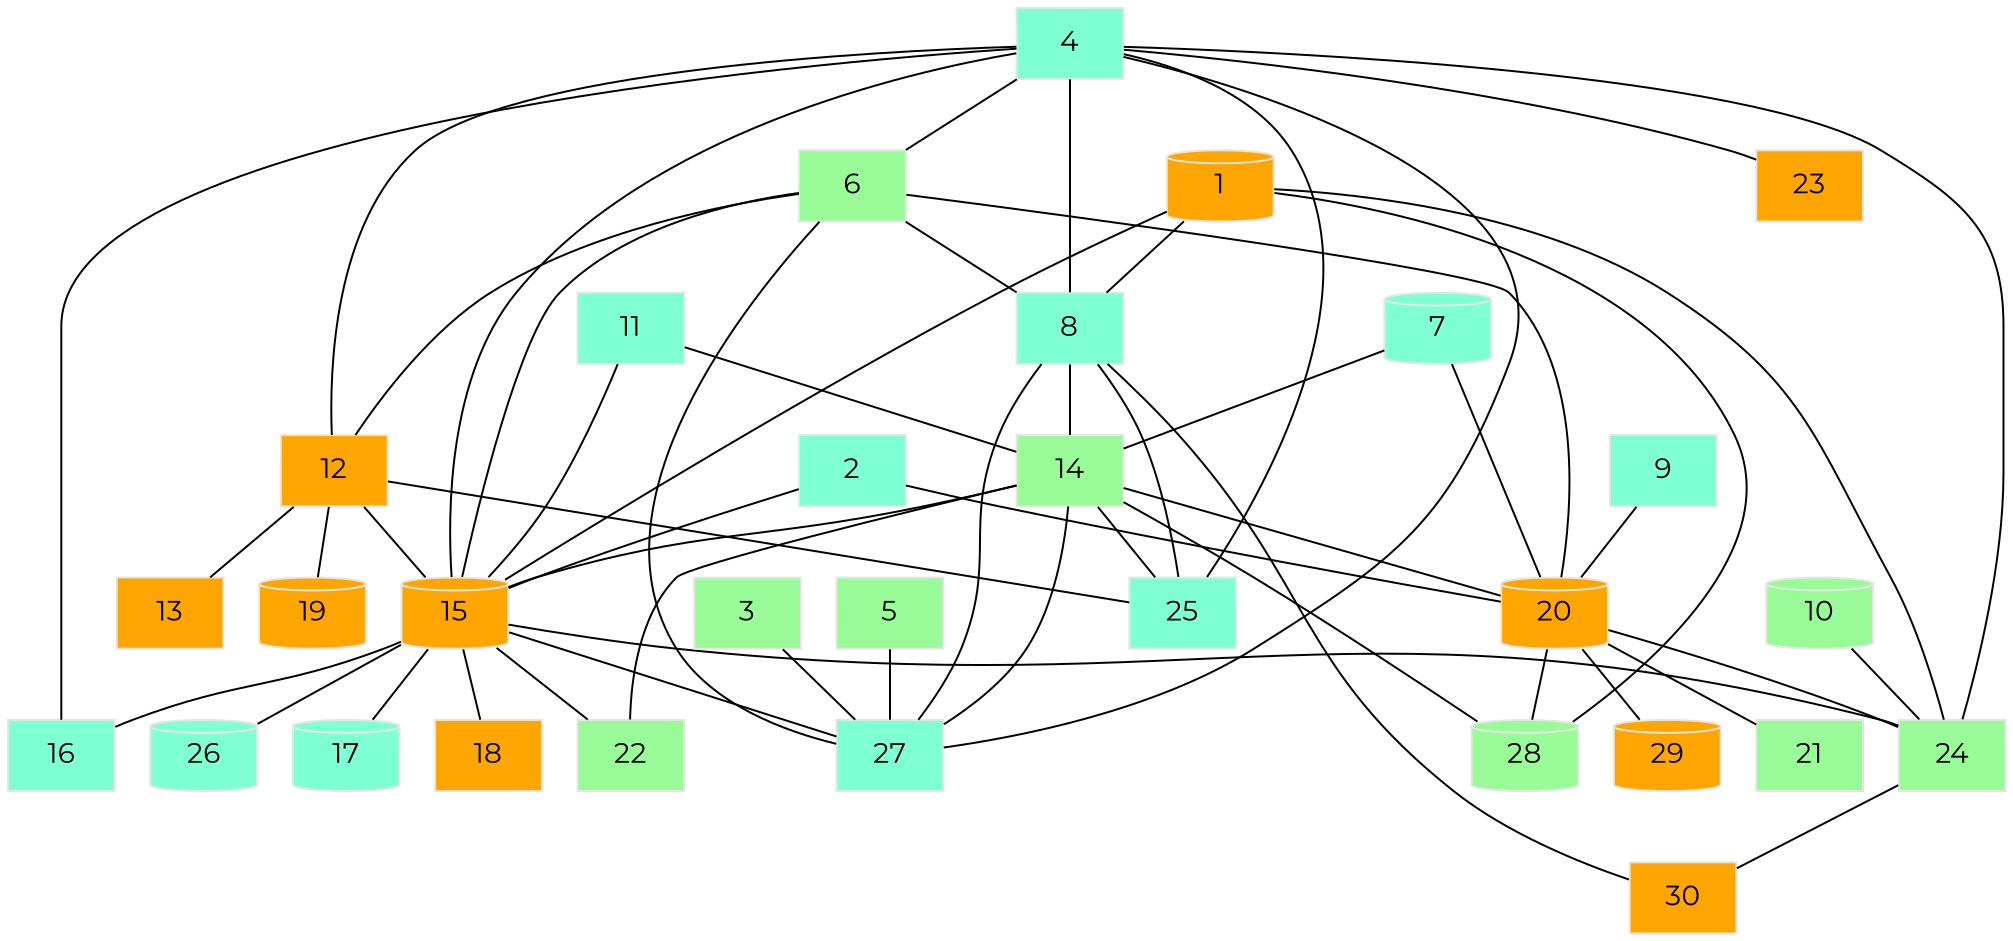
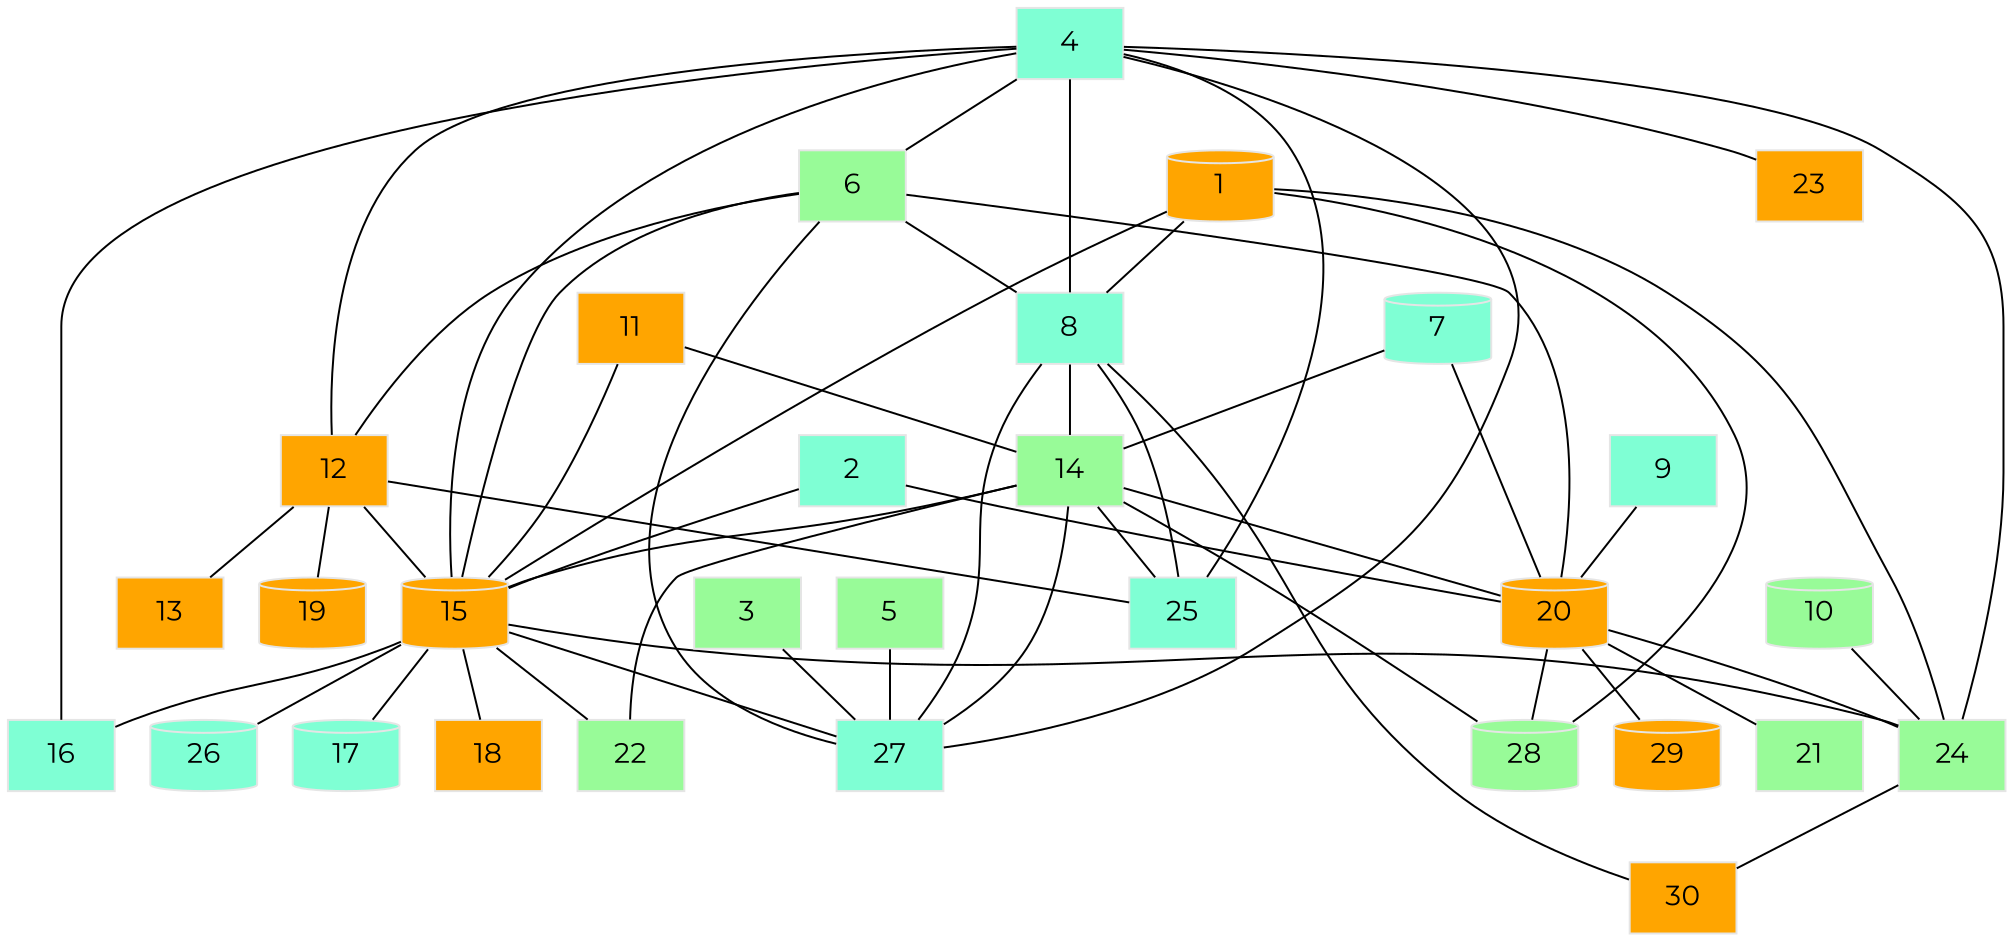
(631, 328) -> (631, 328)
